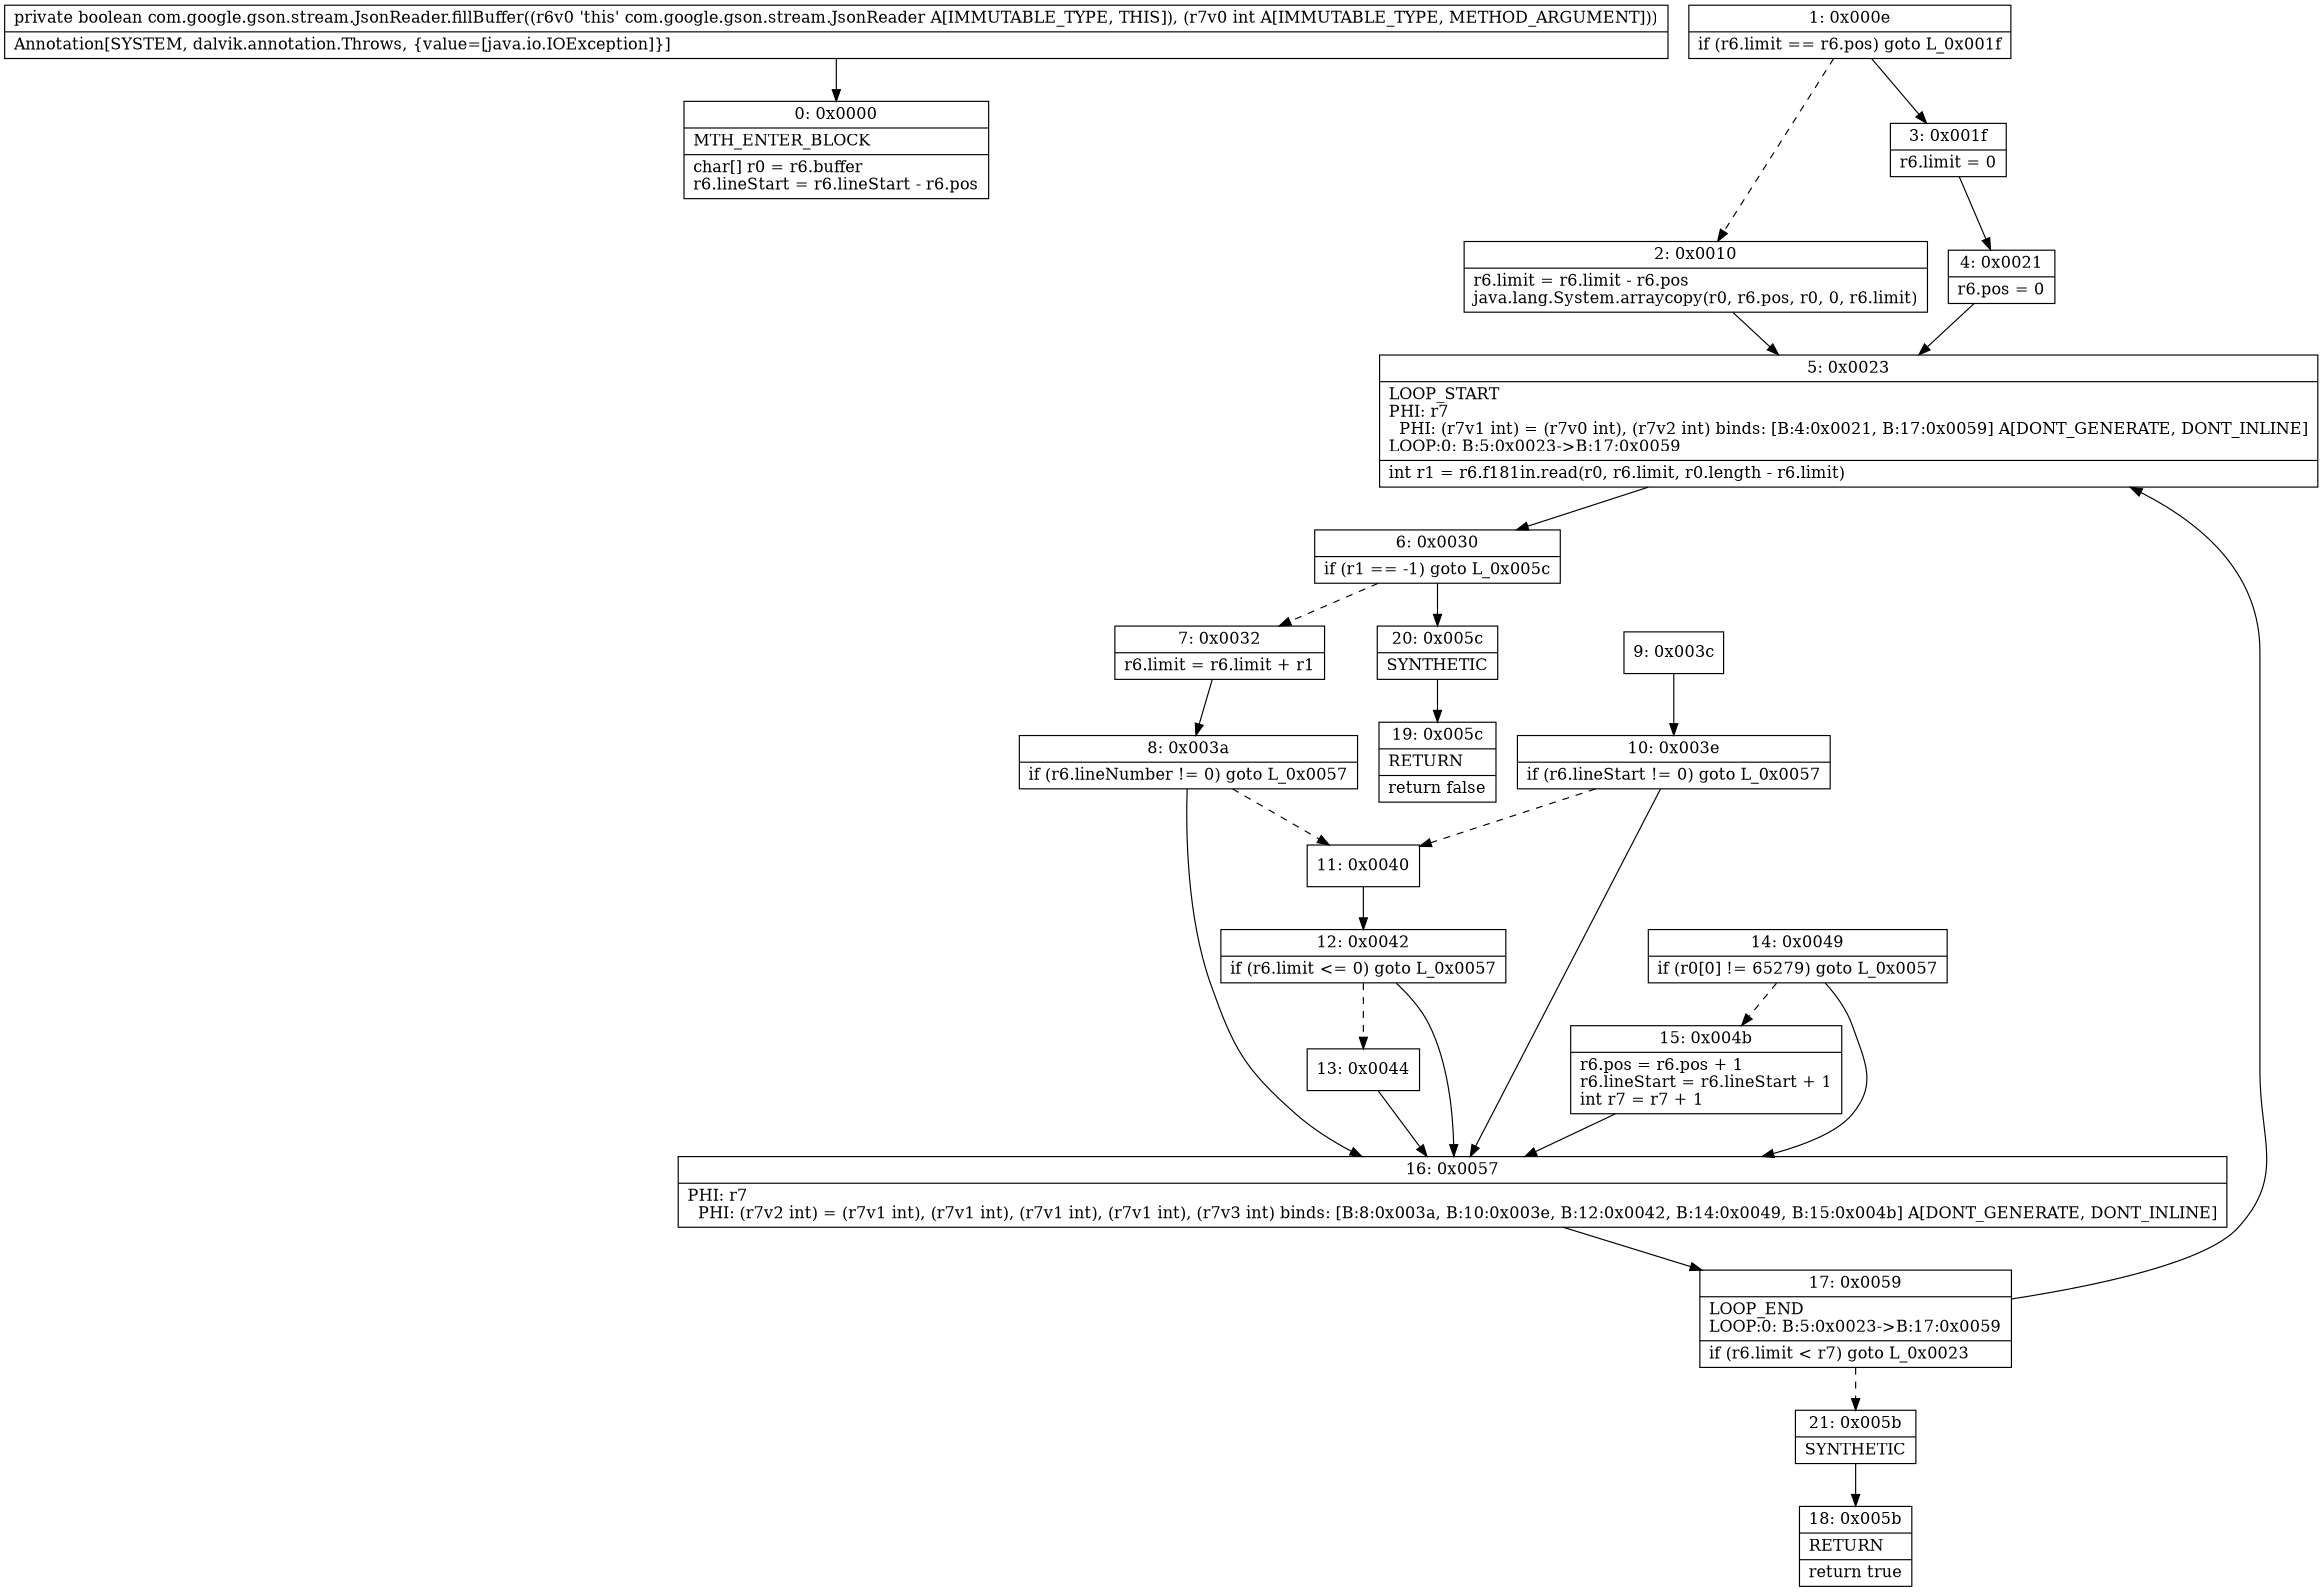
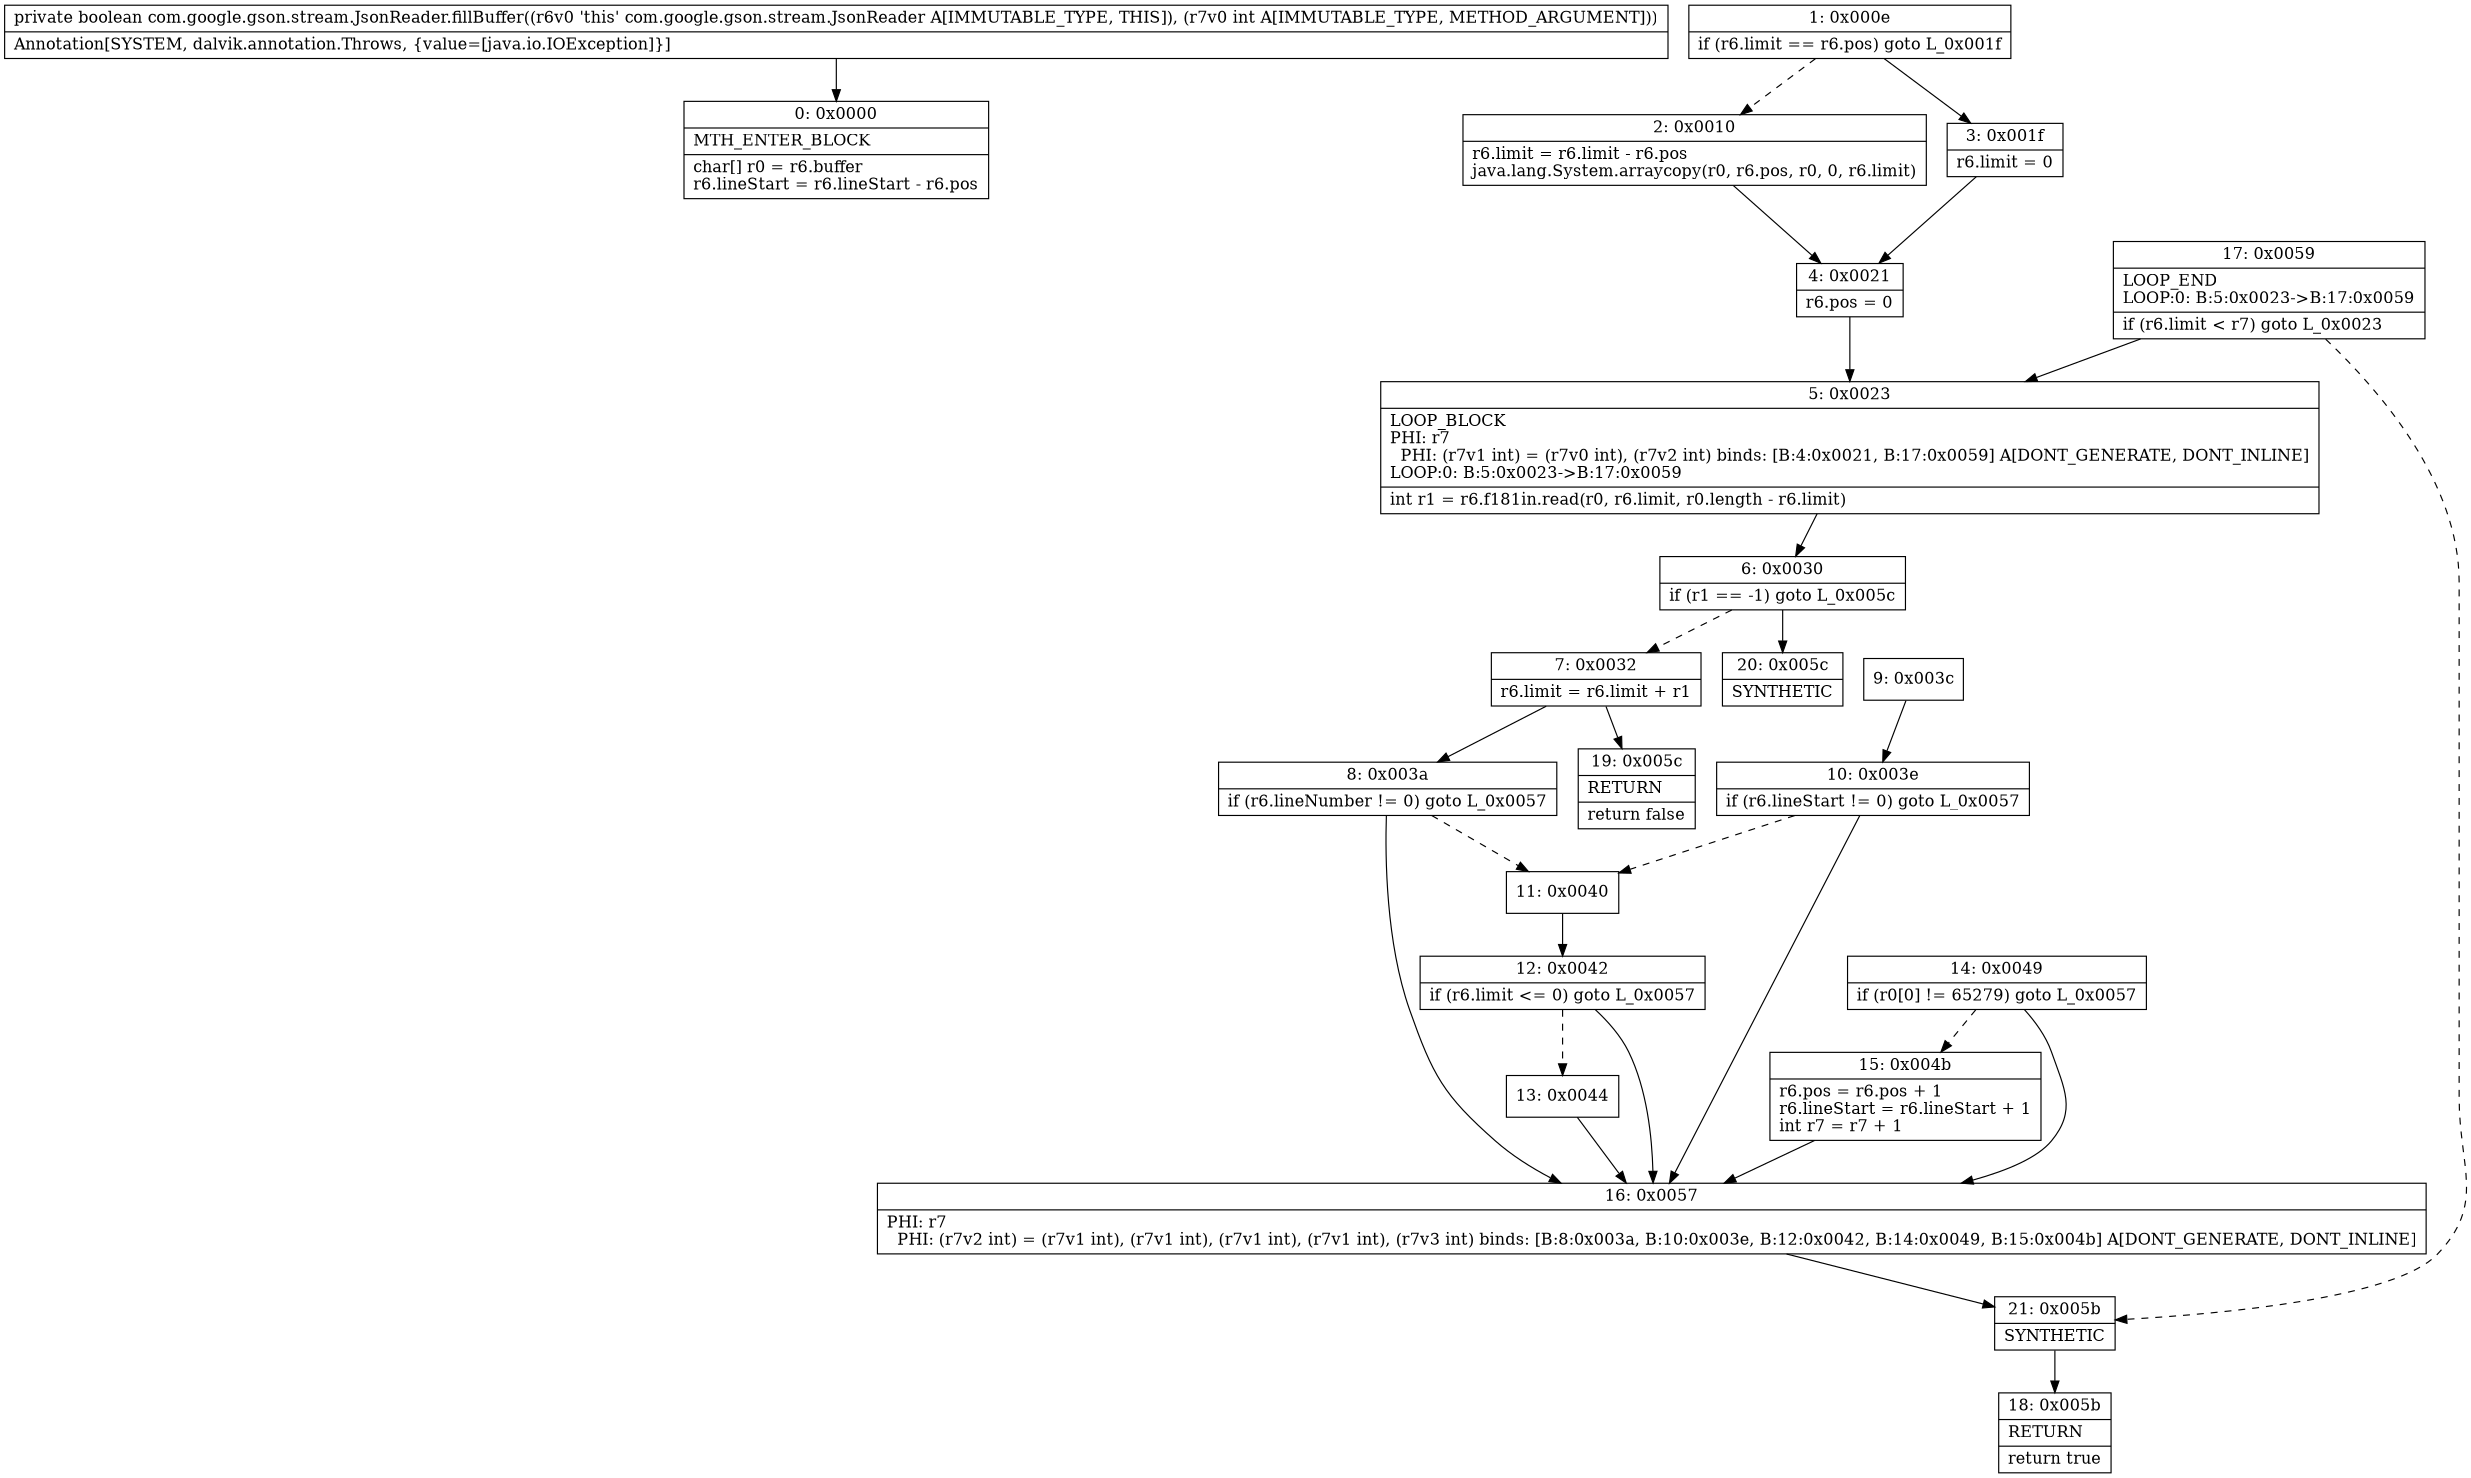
(1751, 330) -> (1773, 221)
(1444, 394) -> (1448, 421)
(1437, 695) -> (1612, 722)
(1627, 1247) -> (1885, 1279)
